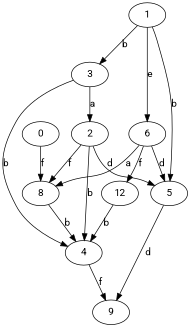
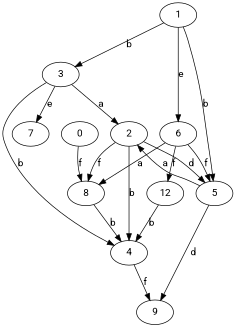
none -> (31, 134)
(162, 164) -> (206, 164)
none -> (165, 171)
